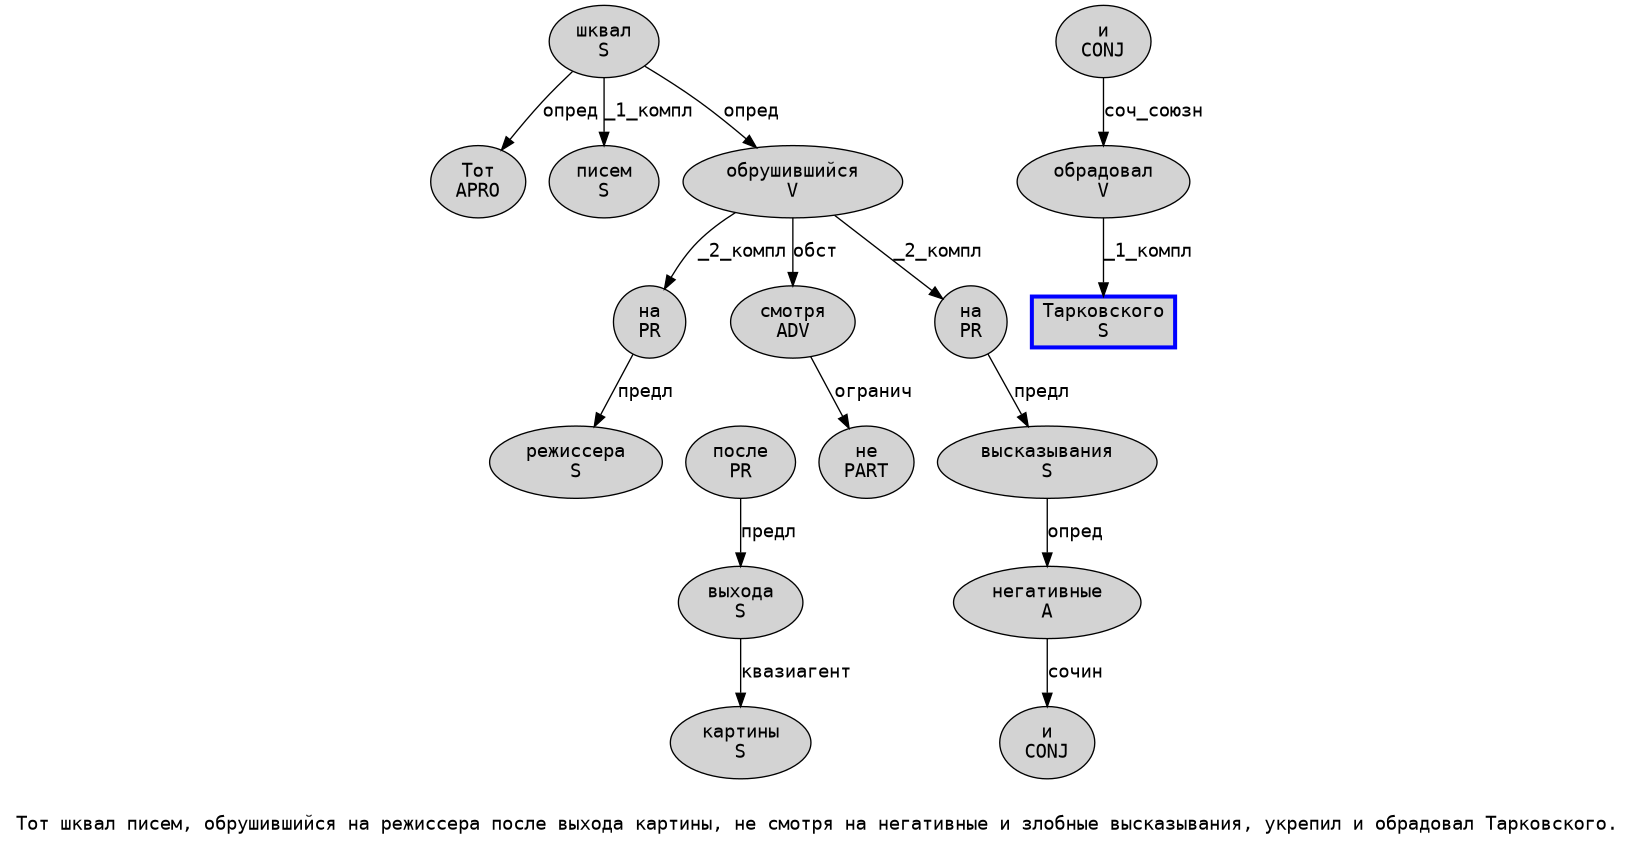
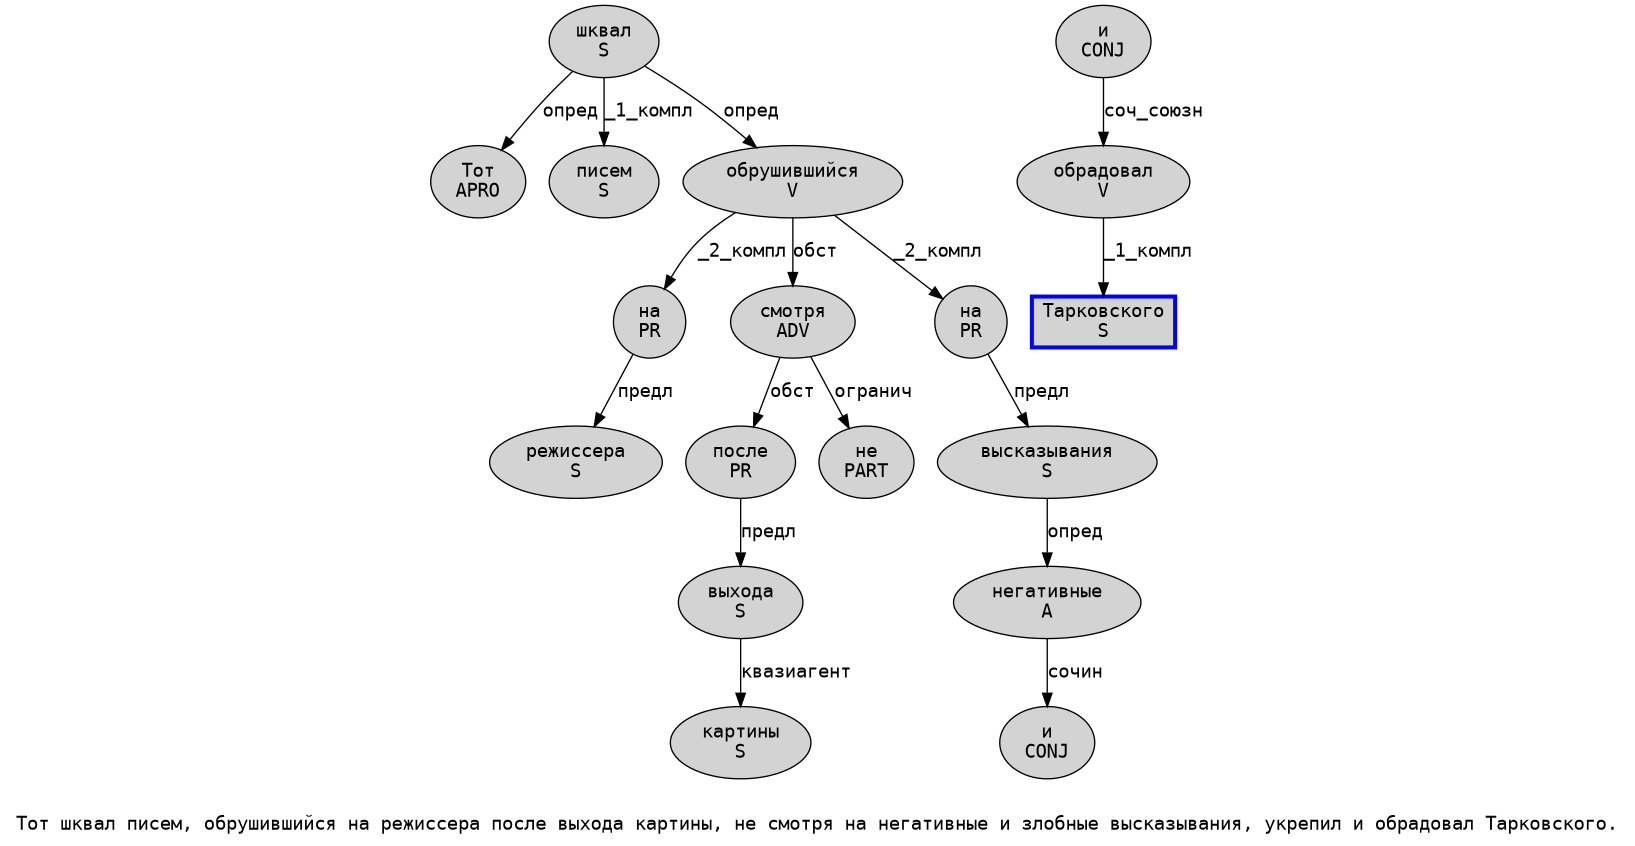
none -> (769, 386)
